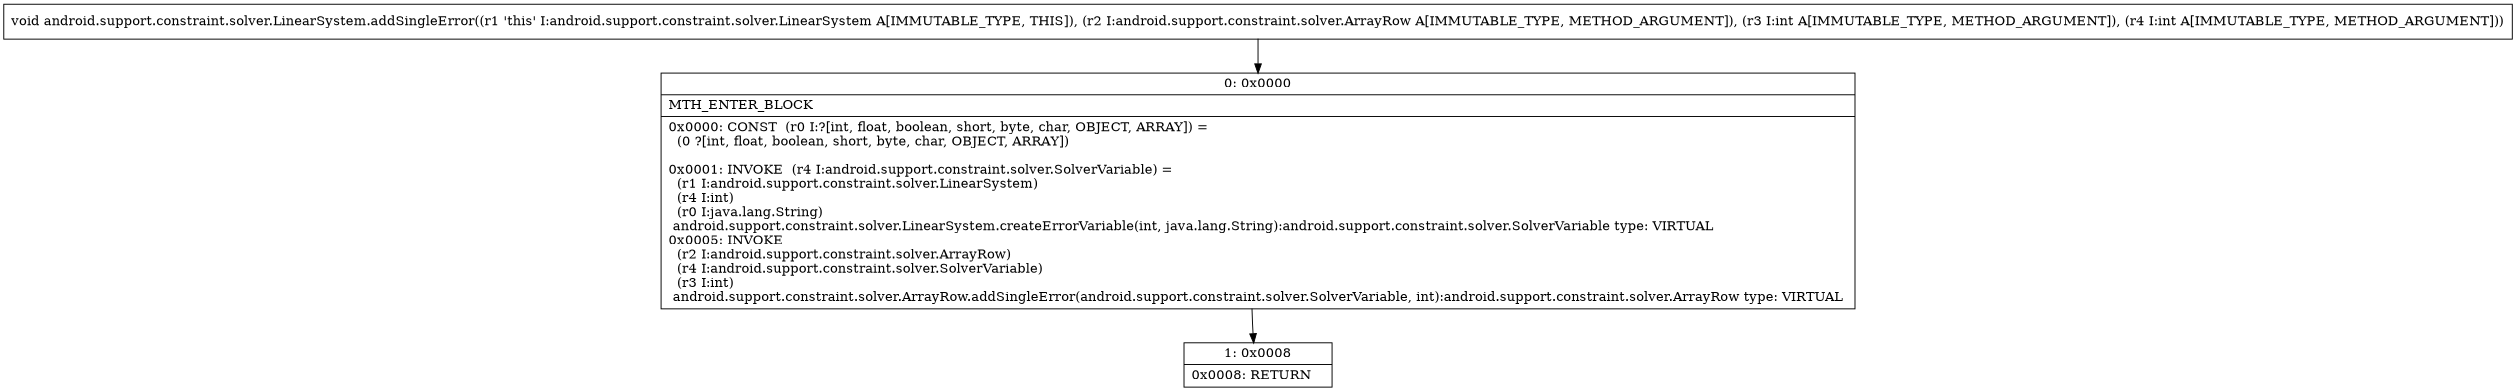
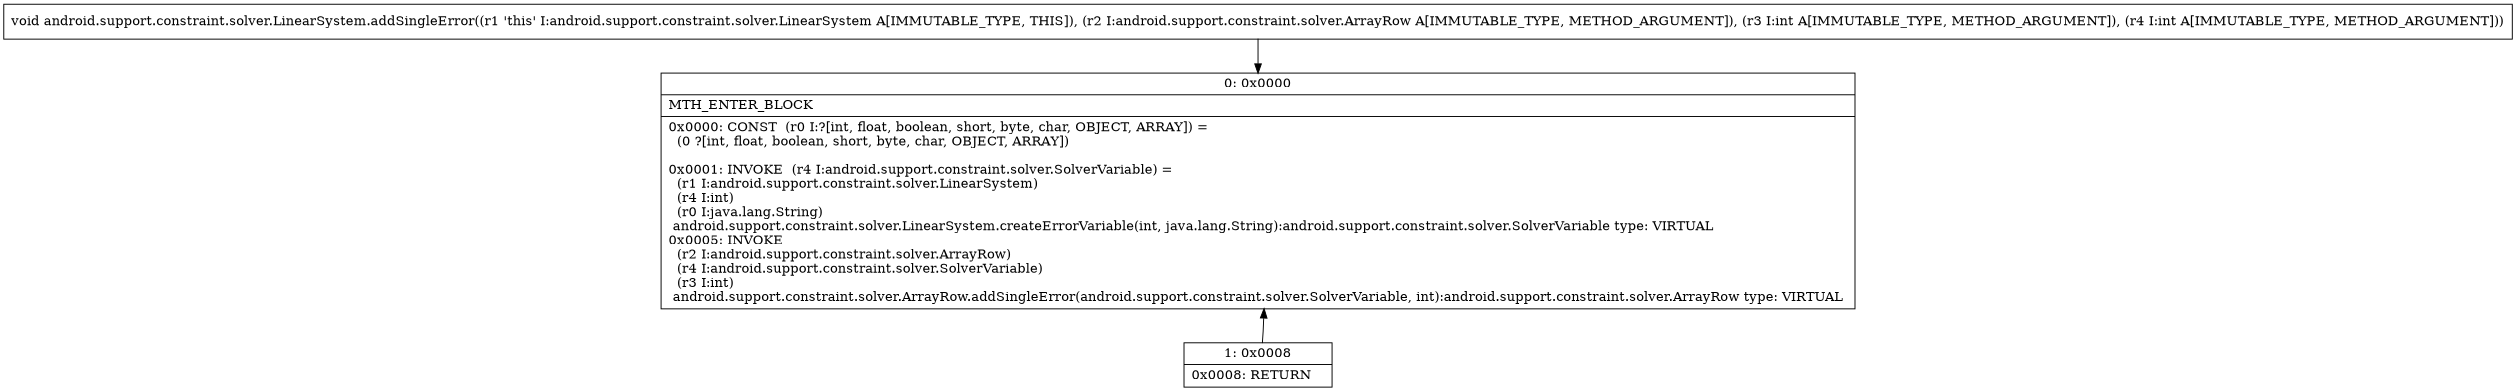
(1252, 321) -> (1263, 331)
